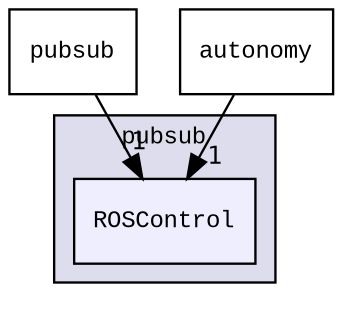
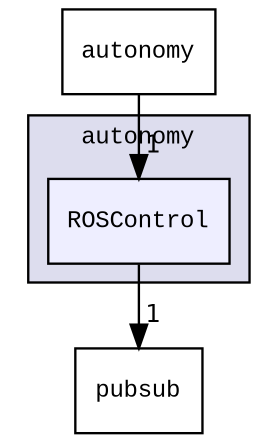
(116, 131) -> (139, 298)
(165, 138) -> (139, 138)
